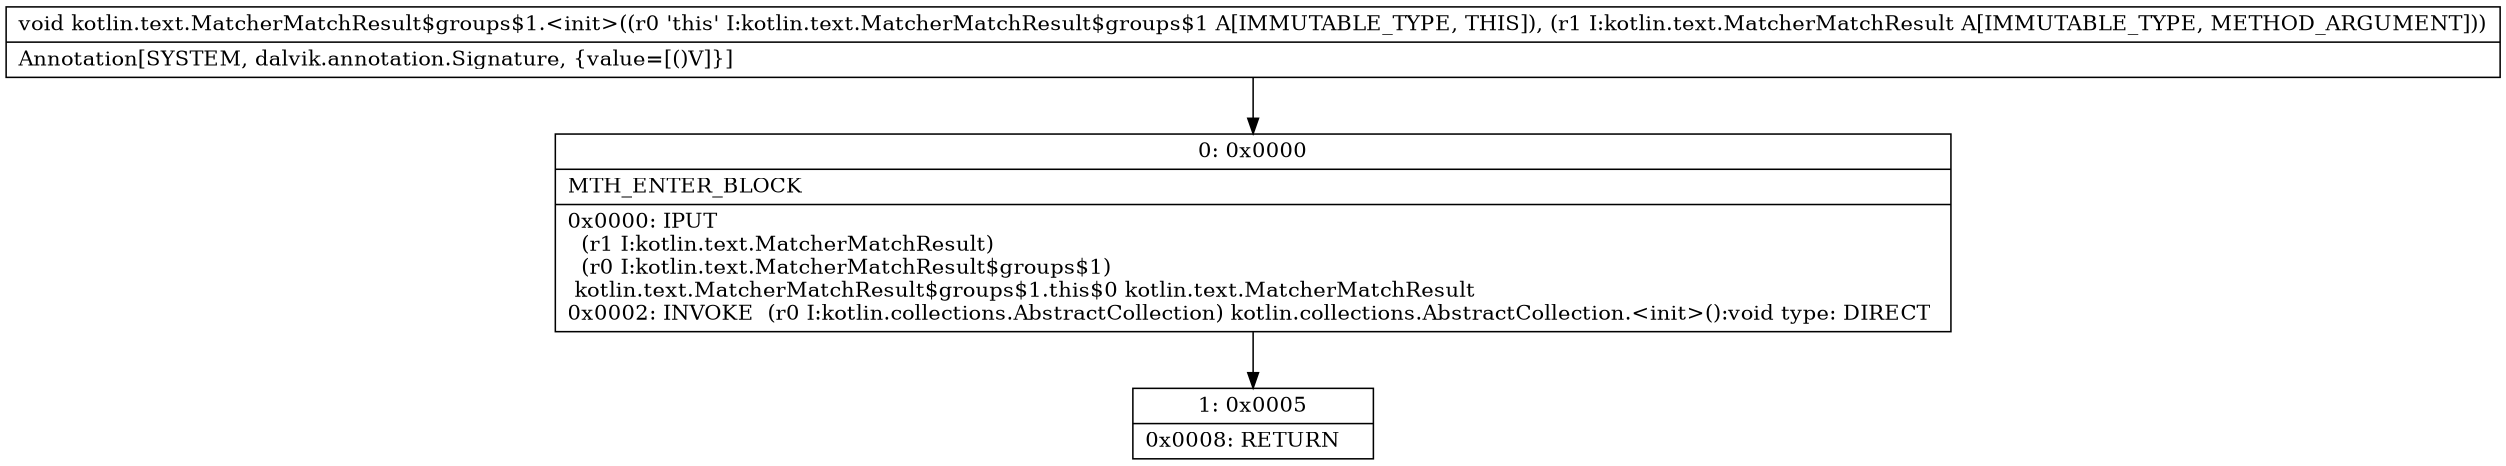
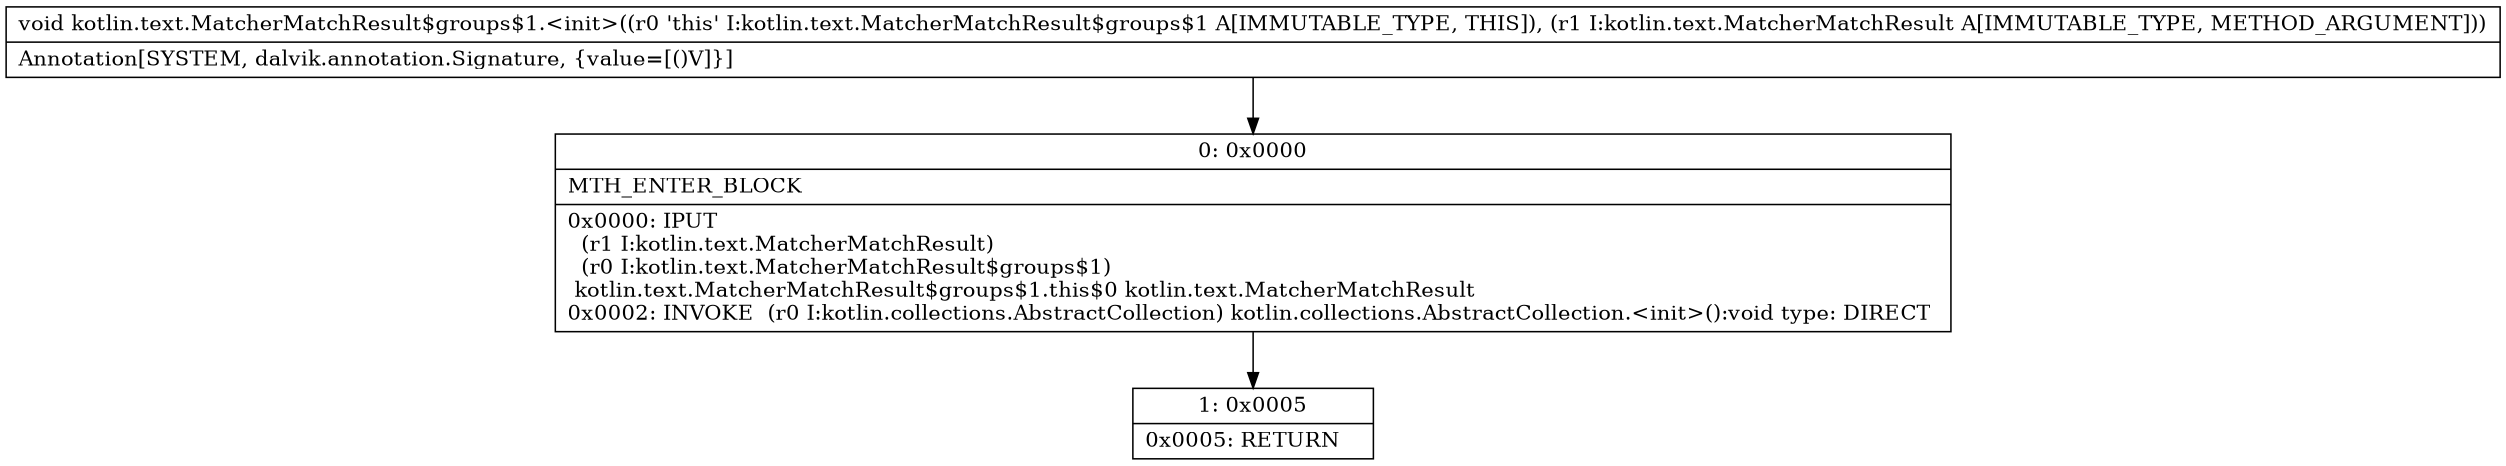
(1253, 440) -> (1253, 440)
